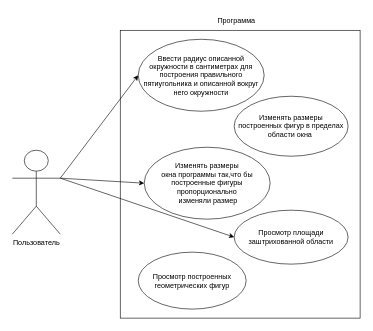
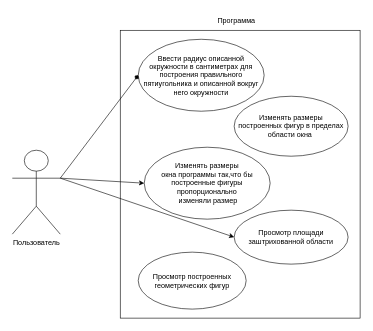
(135, 80) -> (134, 81)
